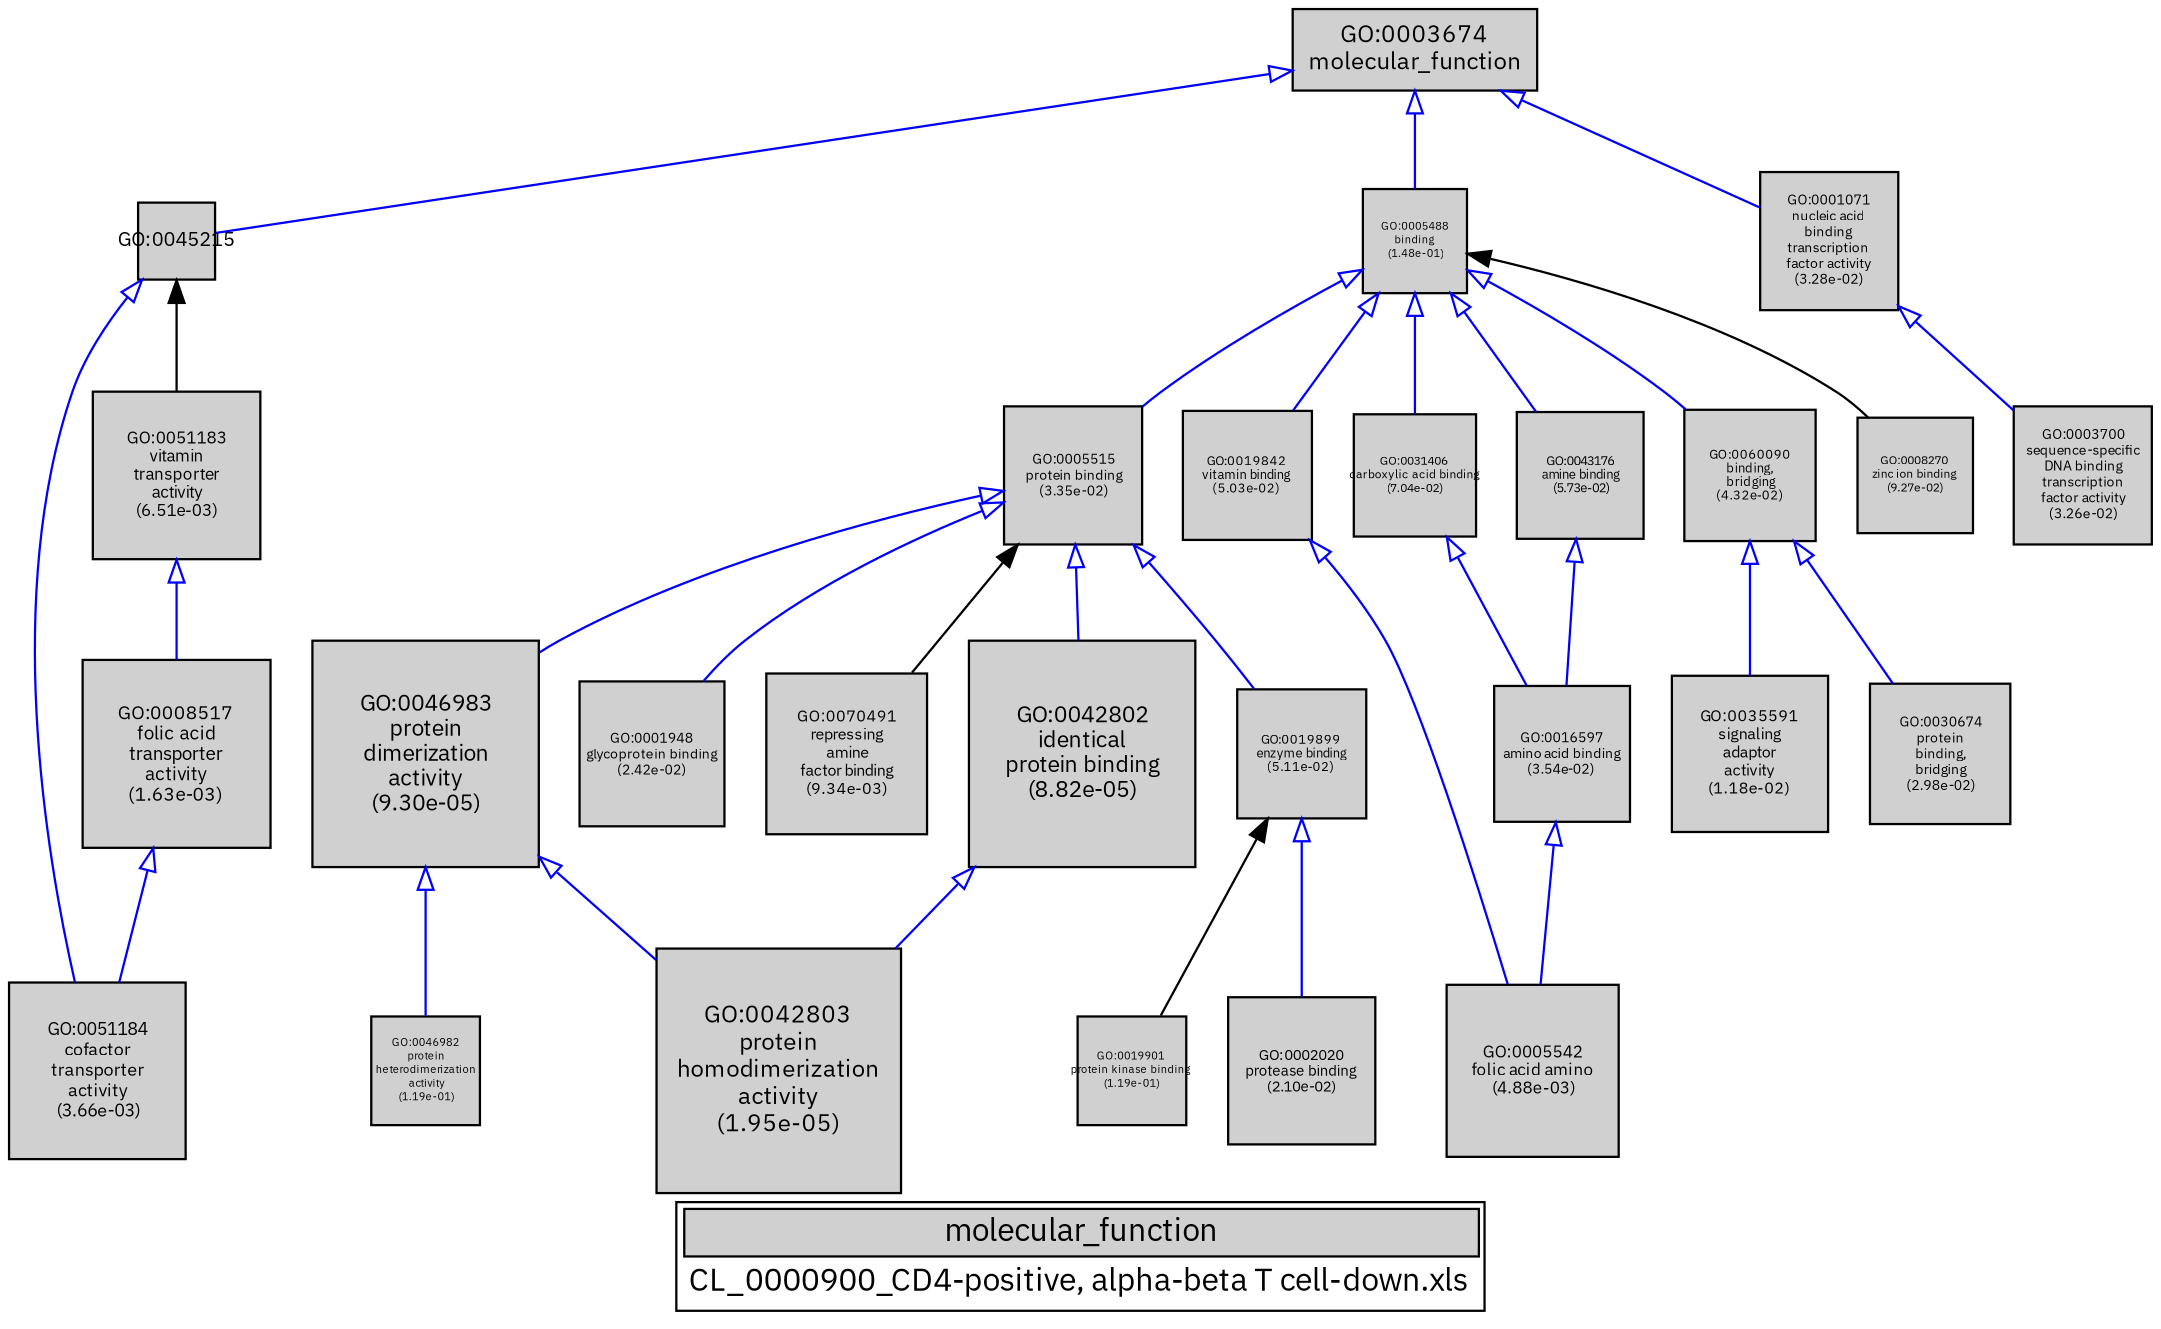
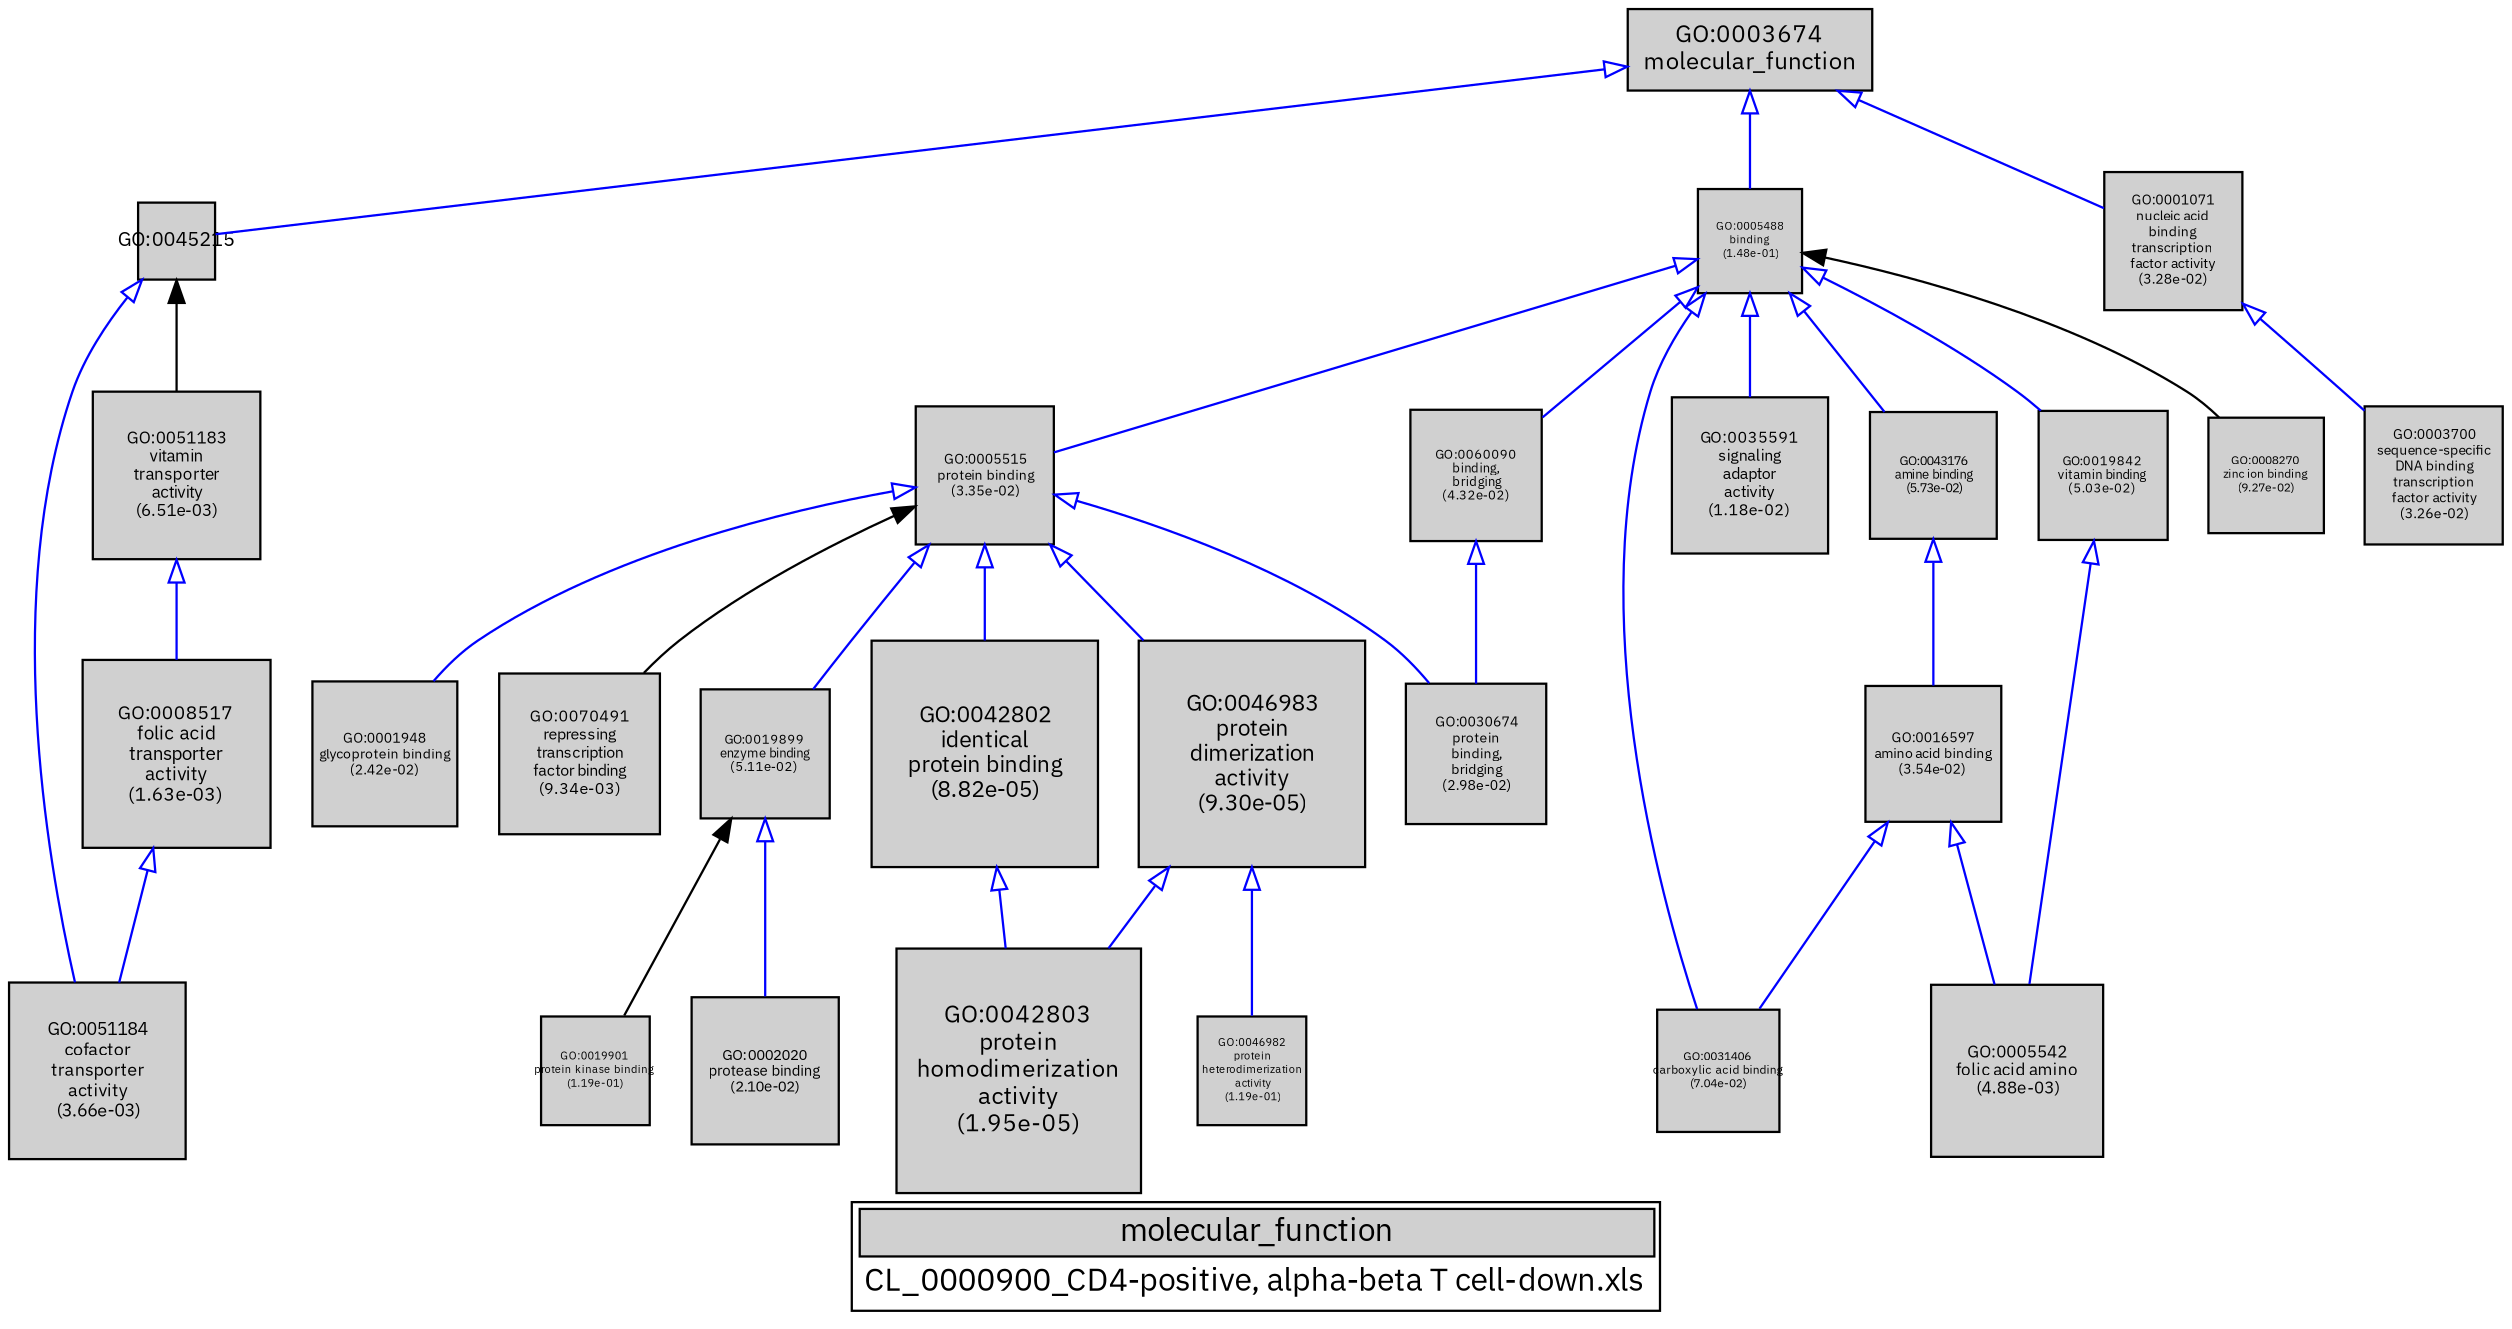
none -> (1265, 570)
(1750, 620) -> (1750, 357)
(1492, 622) -> (1817, 925)
(848, 753) -> (581, 753)
